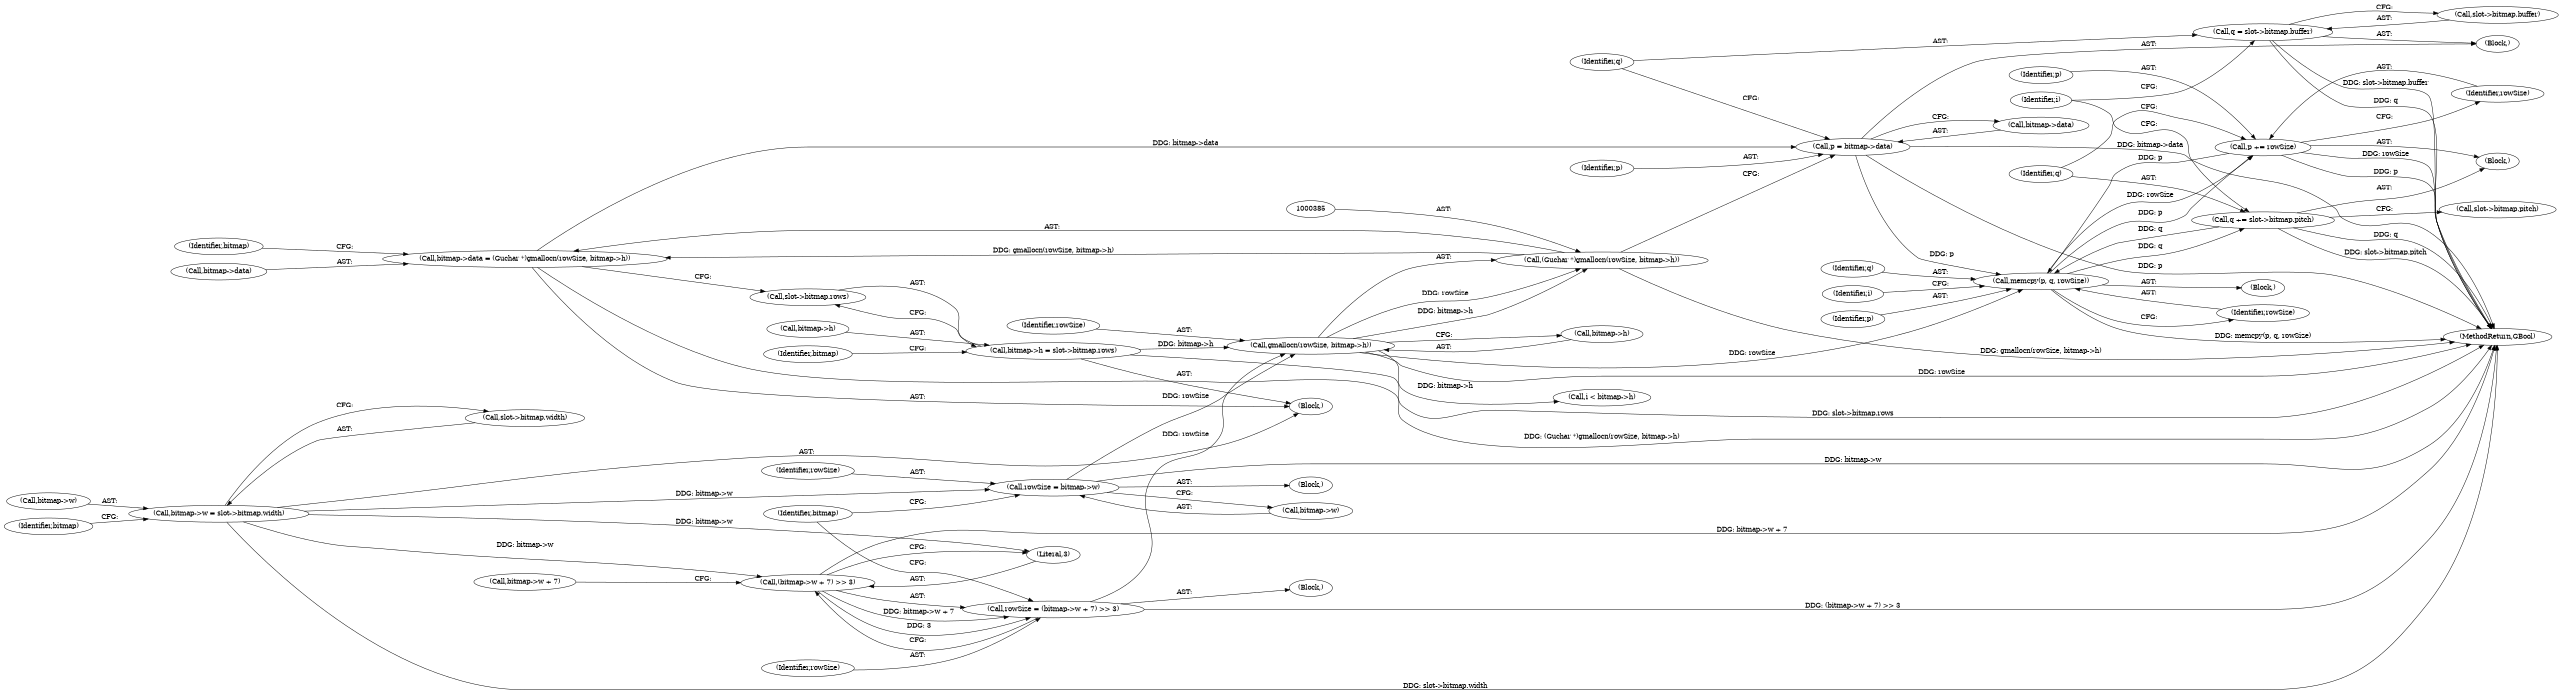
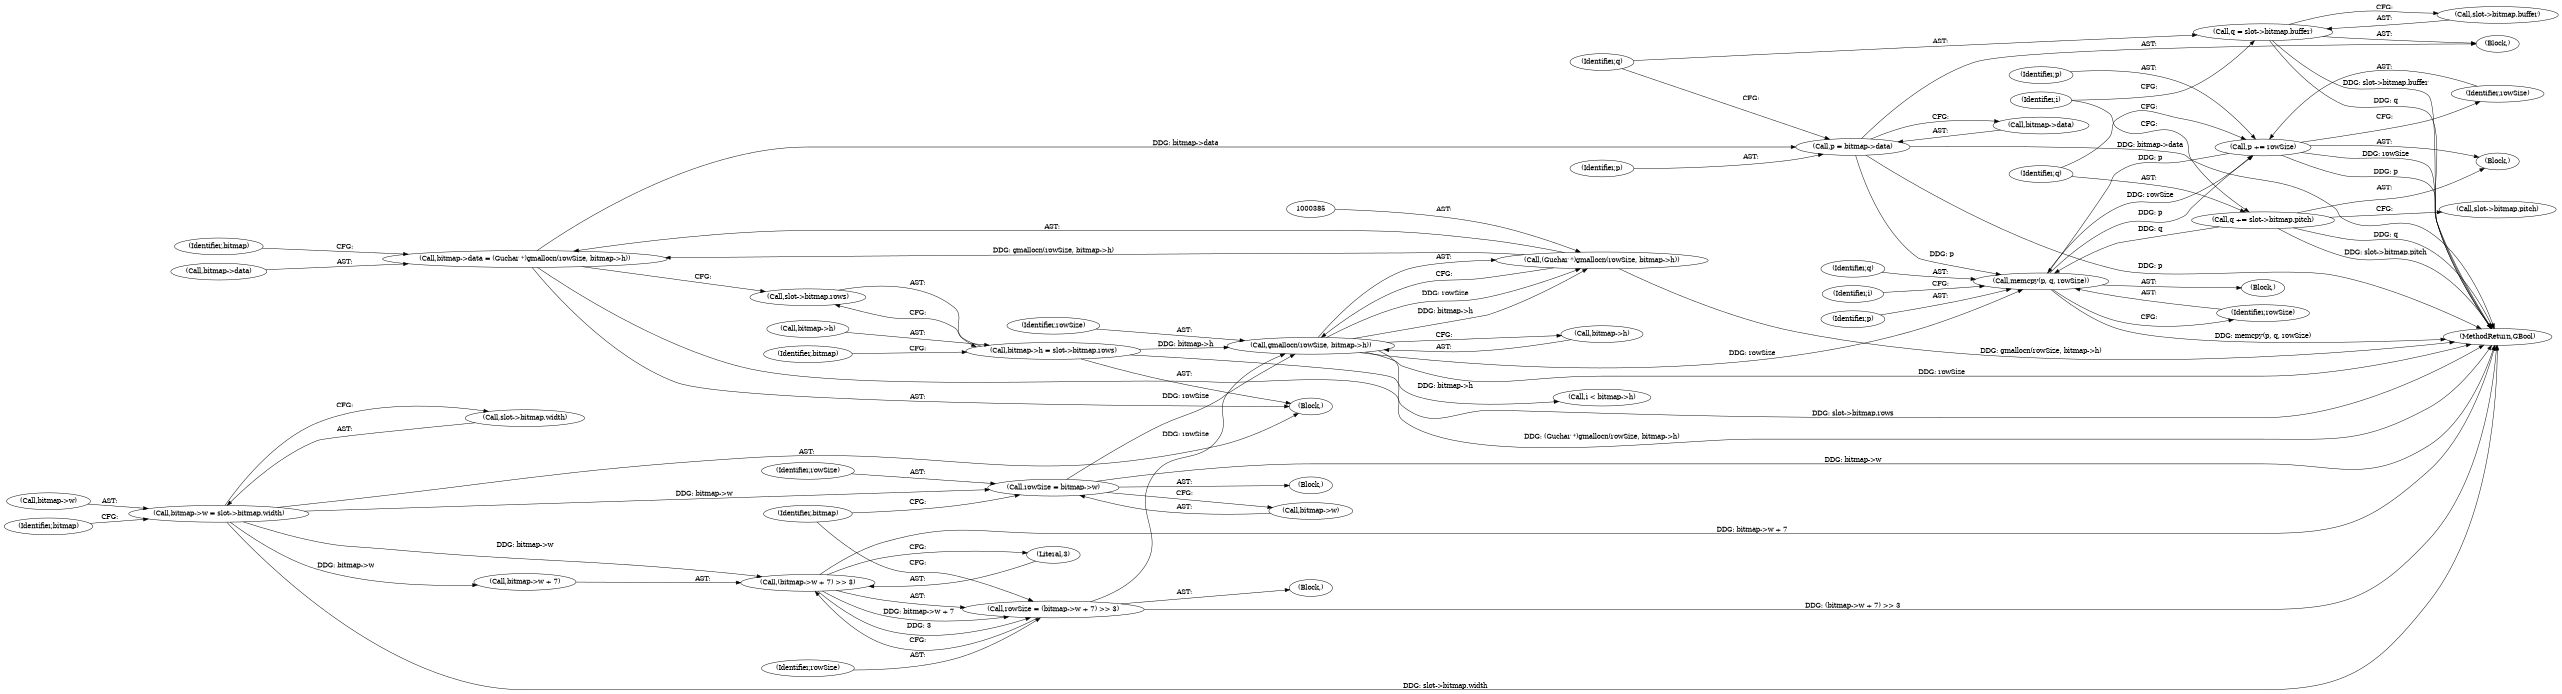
(1726, 204) -> (1433, 281)
(2155, 256) -> none
(667, 525) -> (345, 576)
(704, 579) -> (704, 579)
